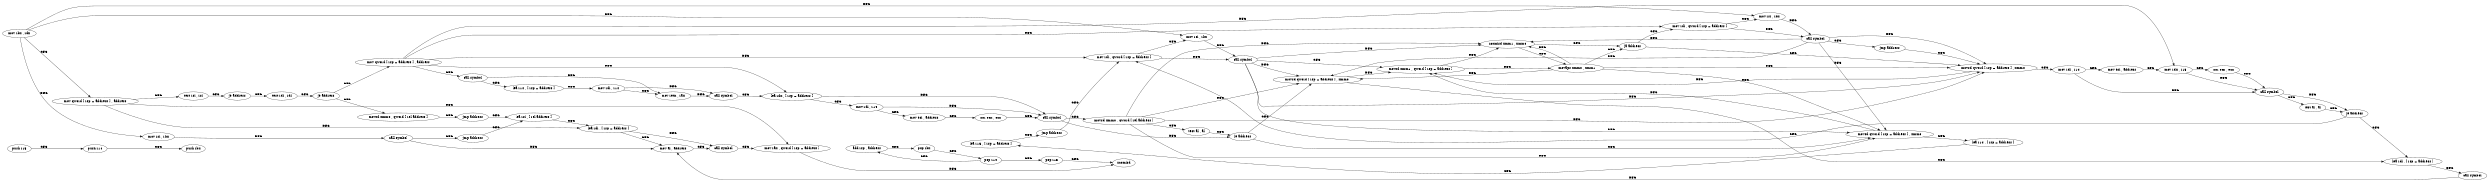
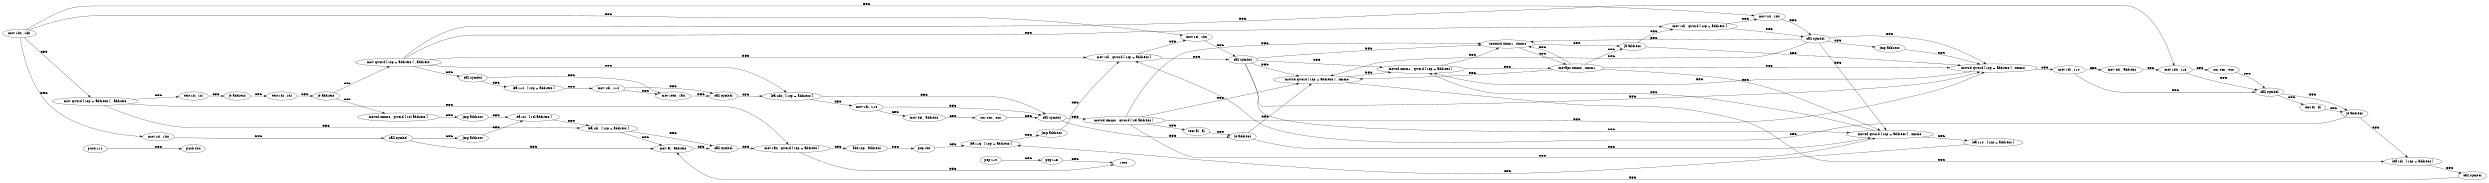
(895, 147) -> (895, 147)
(19, 149) -> none
(956, 154) -> (948, 147)
(930, 161) -> (837, 148)
(1124, 163) -> (1124, 163)
